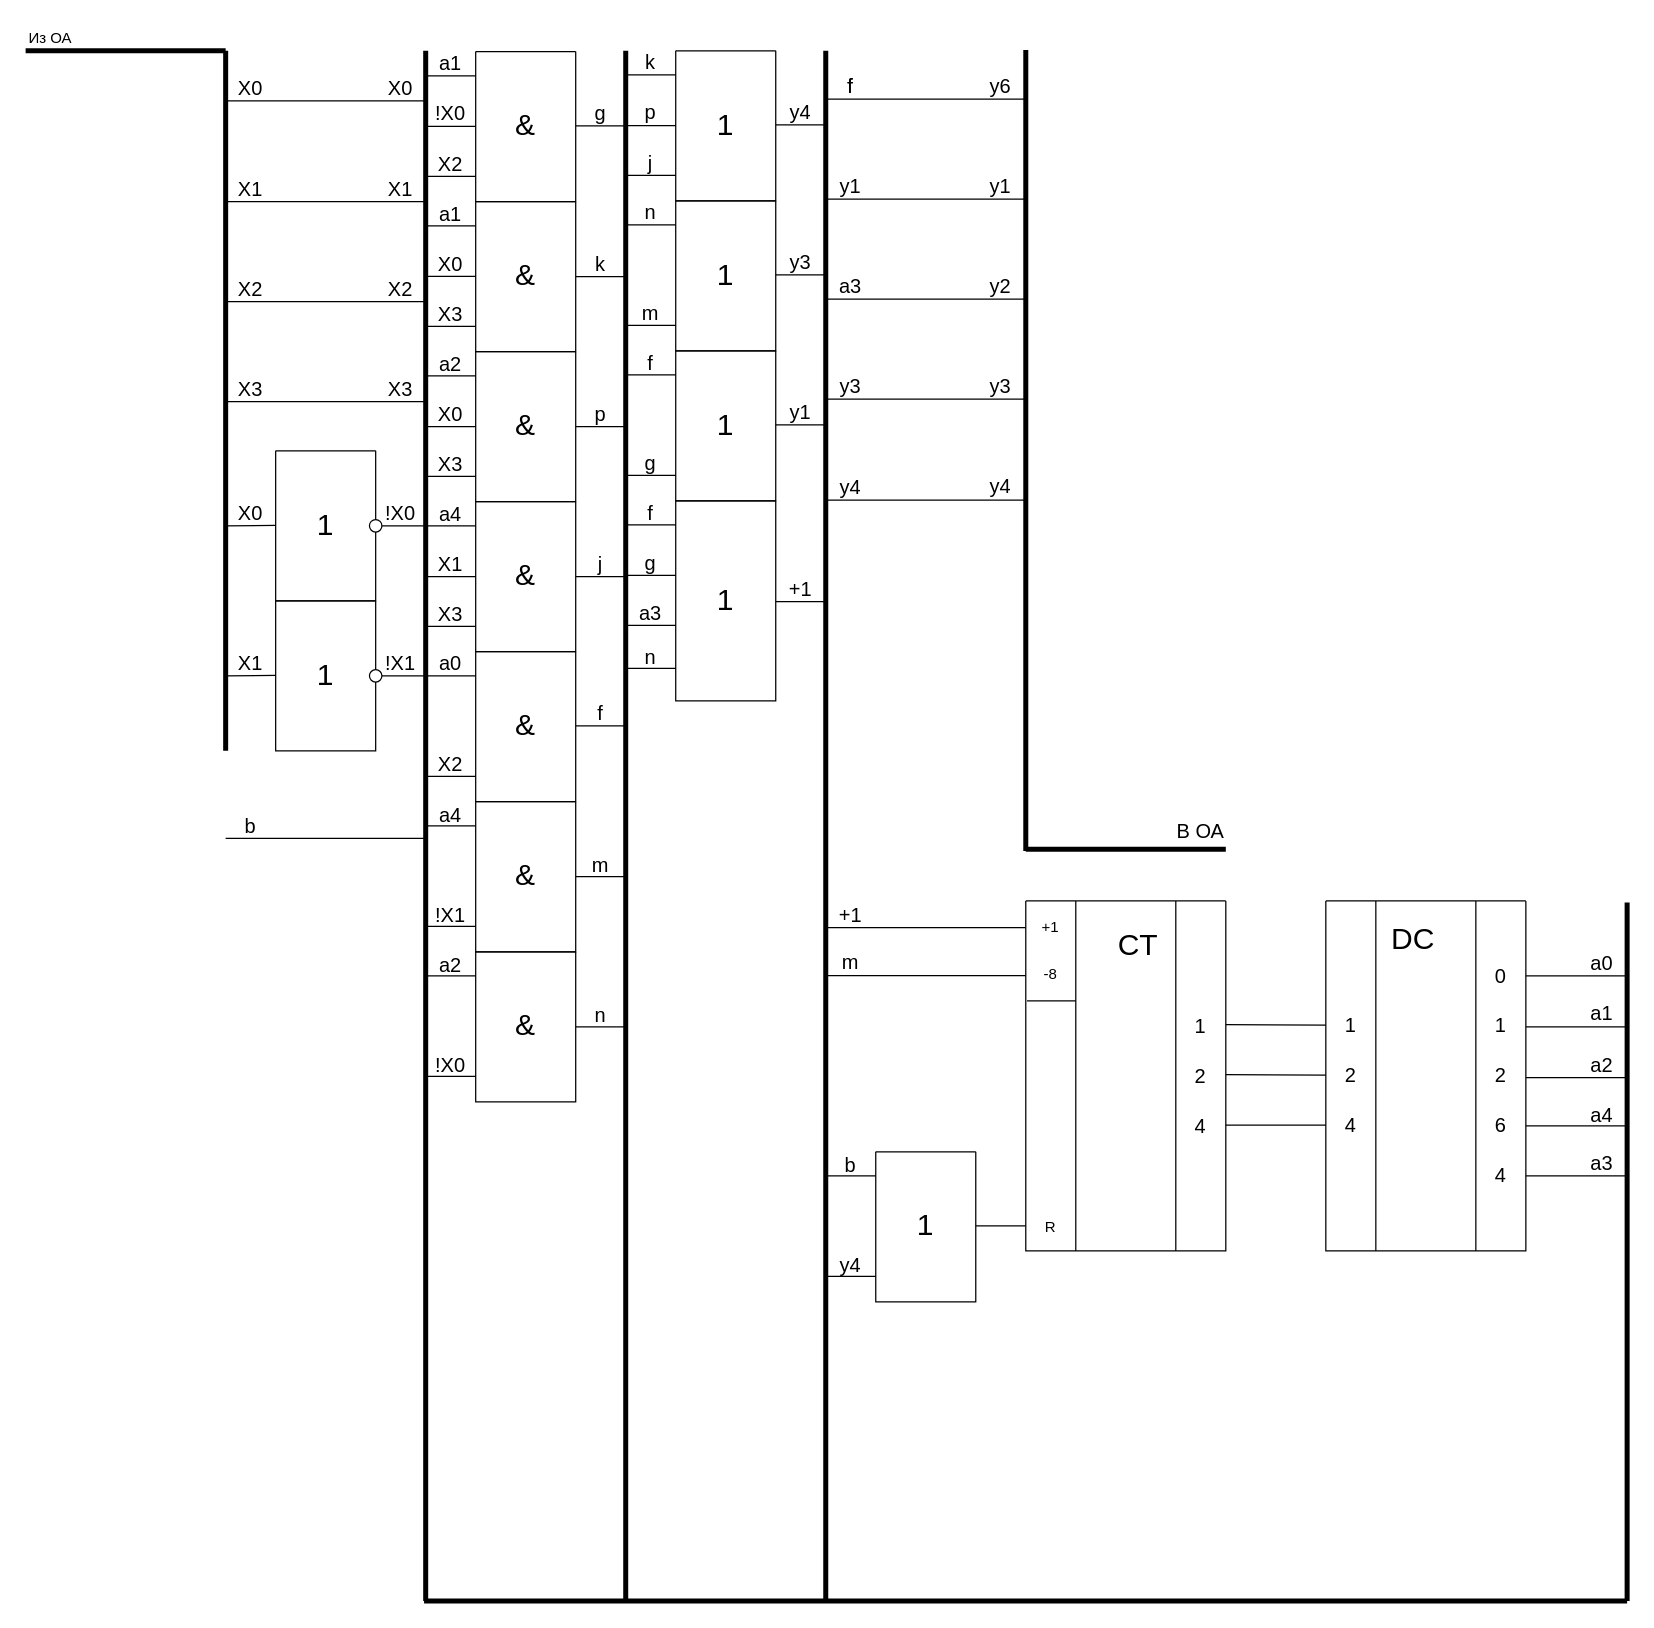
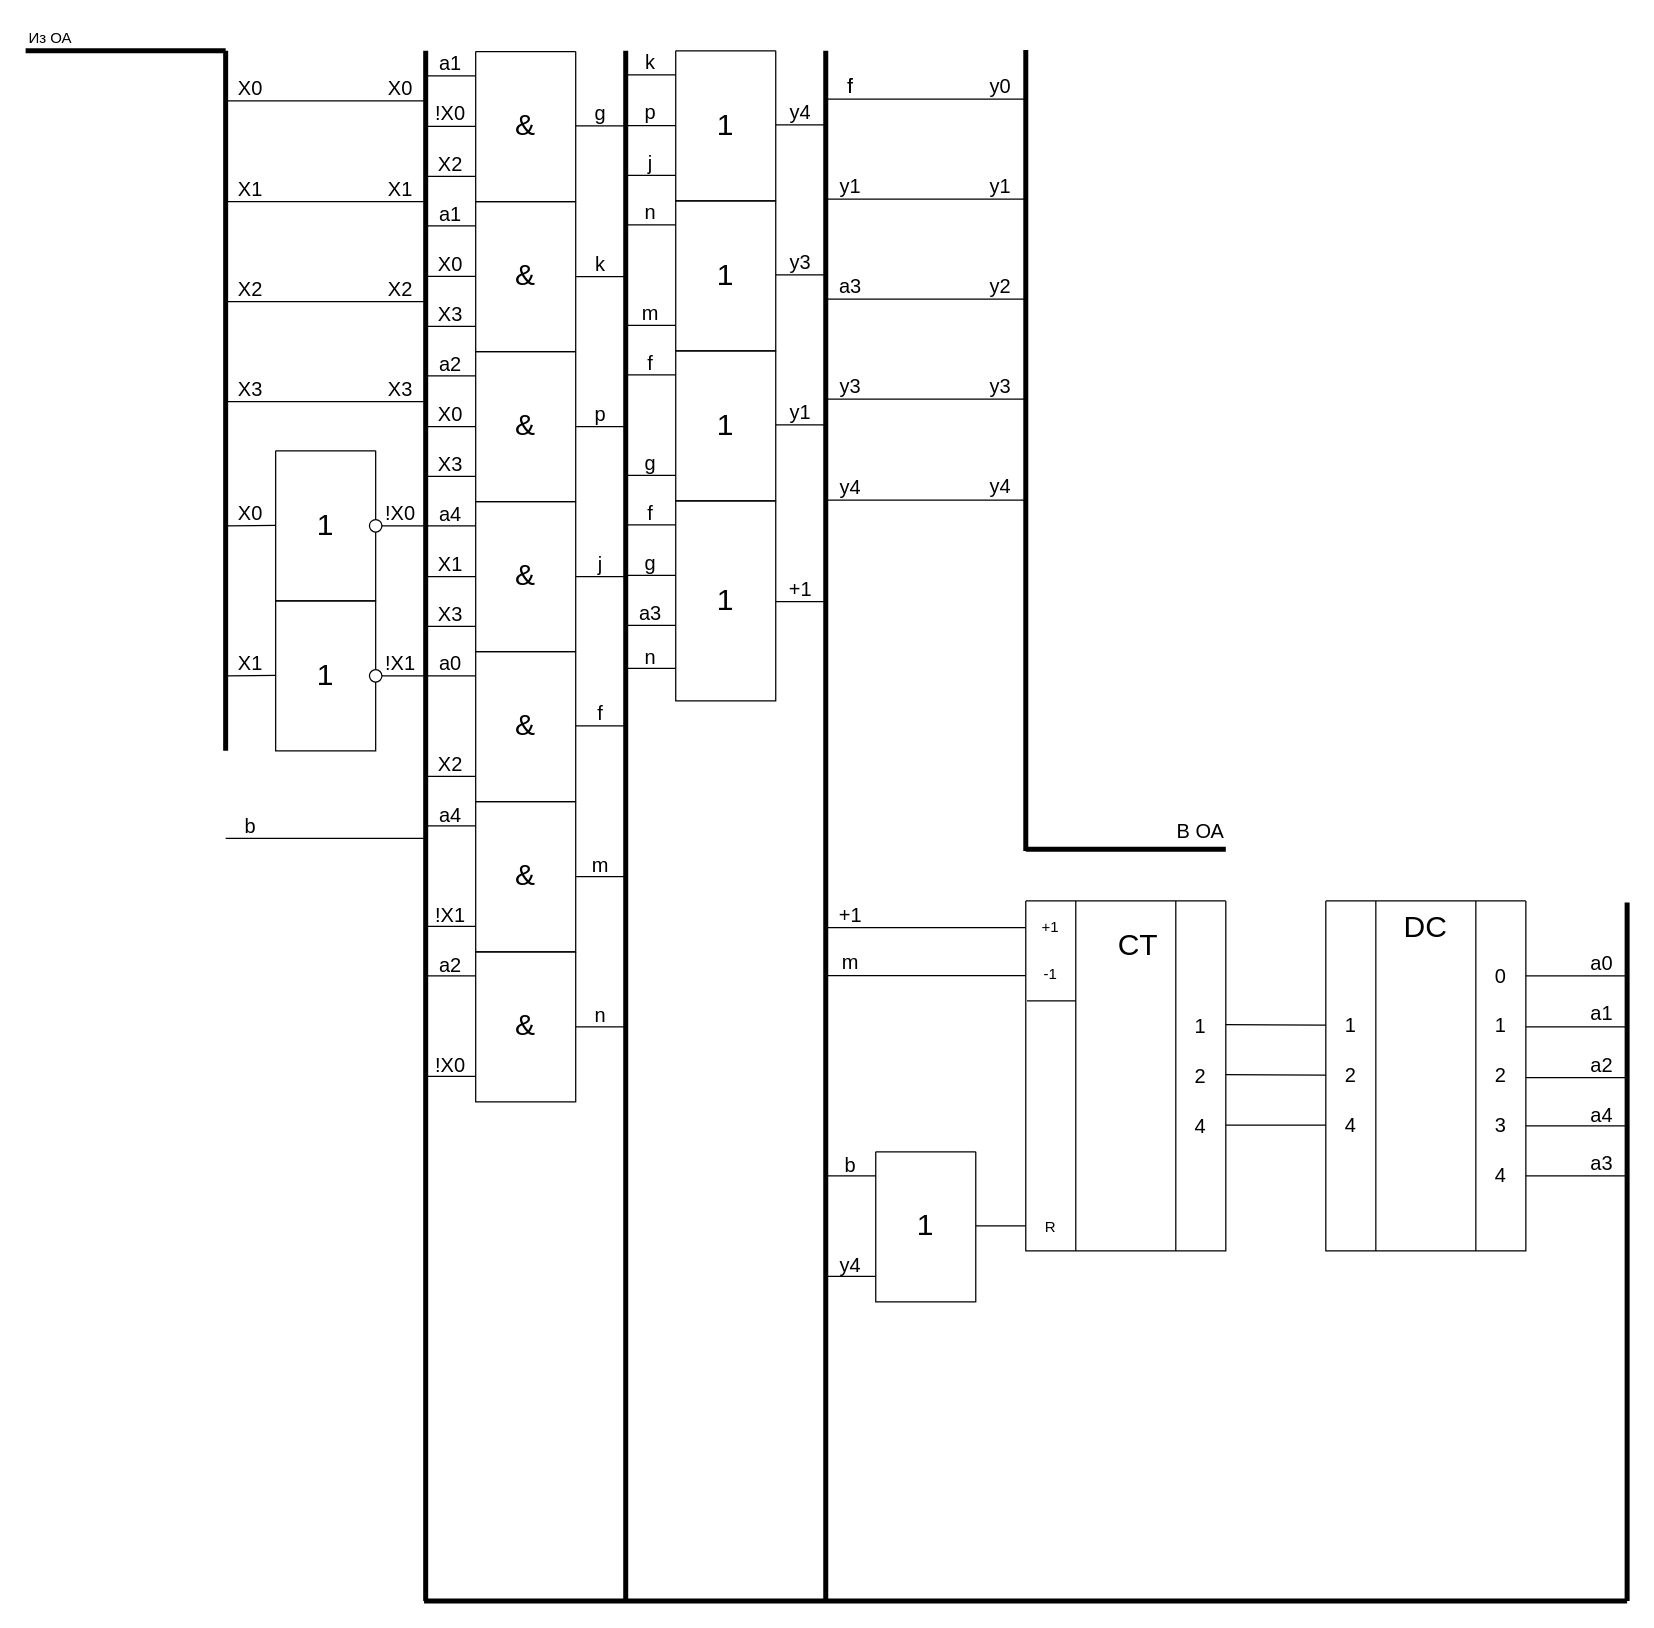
(1001, 86) -> (1001, 86)
(1413, 939) -> (1426, 926)
(1051, 974) -> (1051, 974)
(1501, 1124) -> (1501, 1124)
